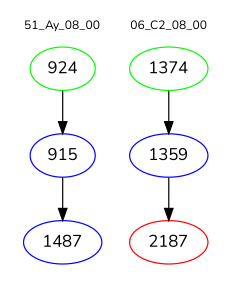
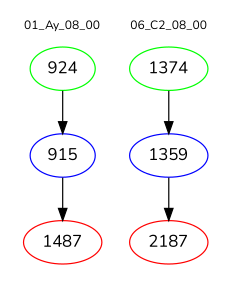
(63, 26) -> (63, 26)
(63, 242) -> (63, 242)
